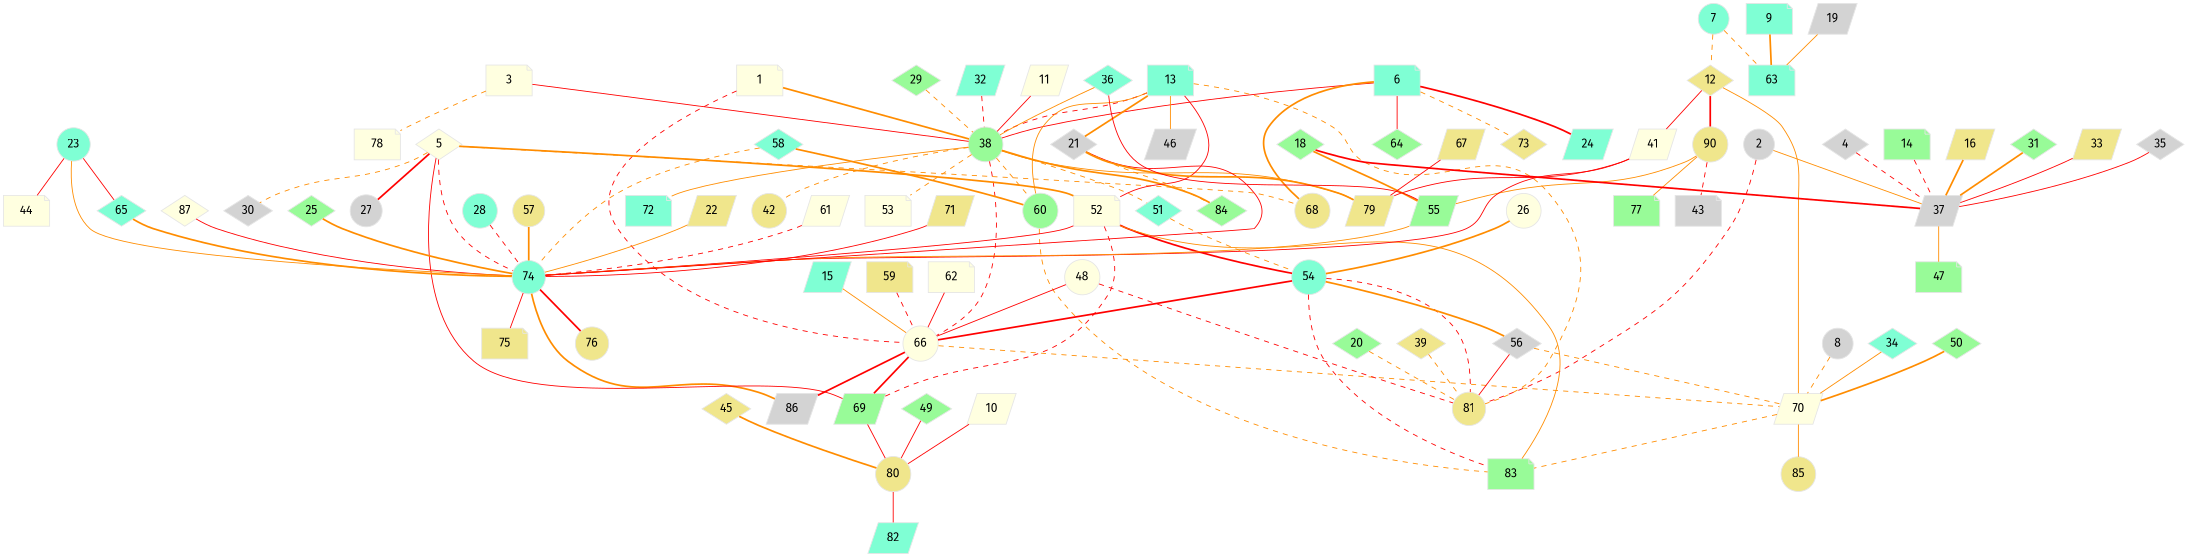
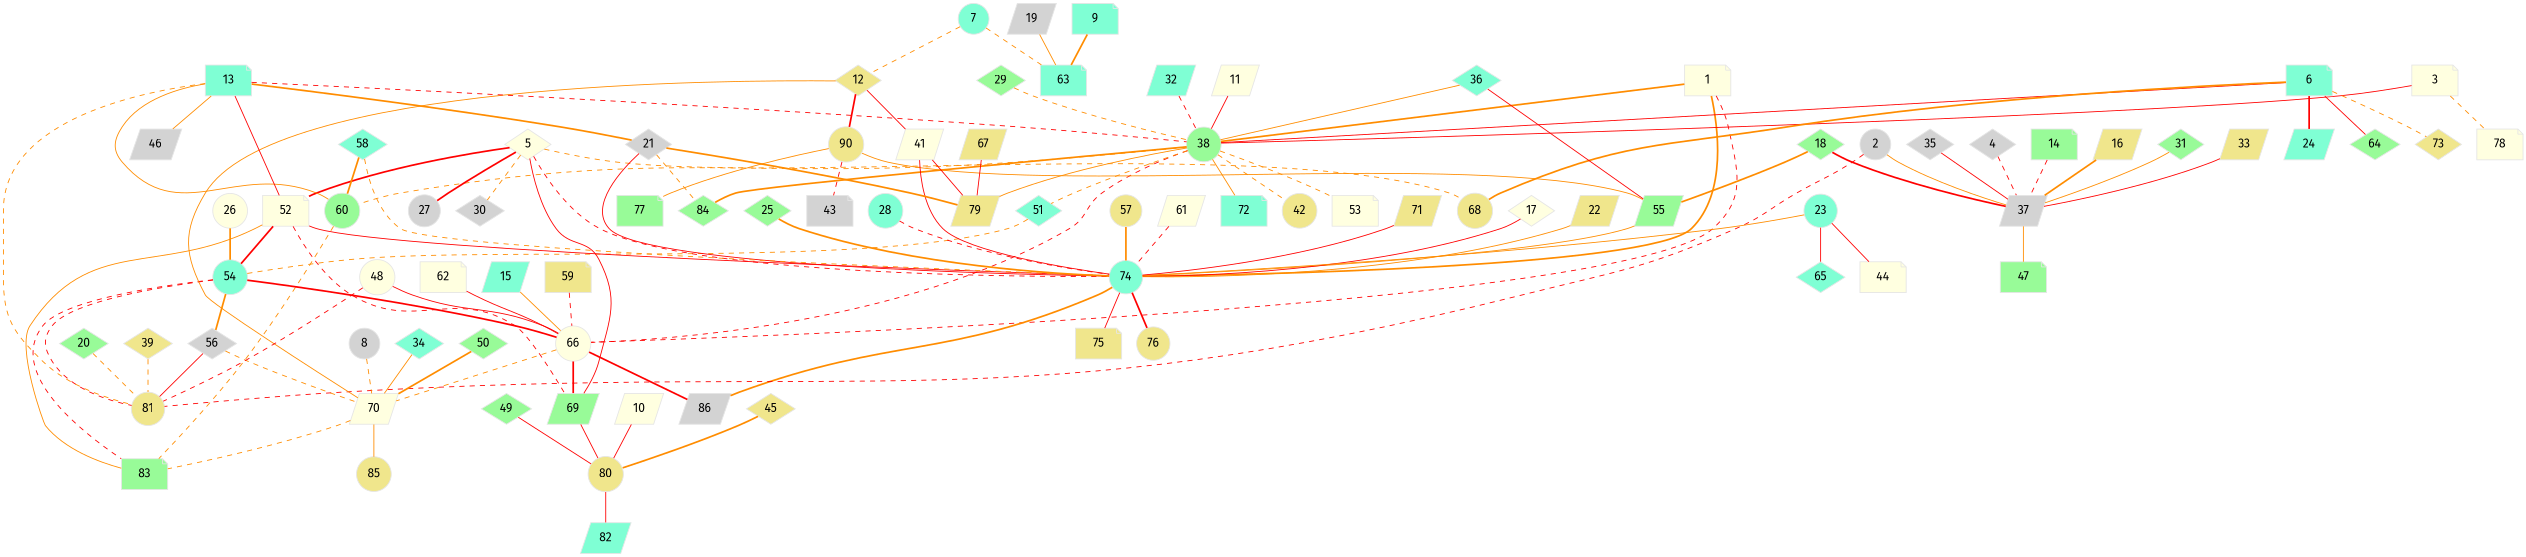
(767, 164) -> (408, 166)
(1991, 174) -> (2108, 180)
(185, 211) -> (1531, 211)
(253, 253) -> (1489, 263)
